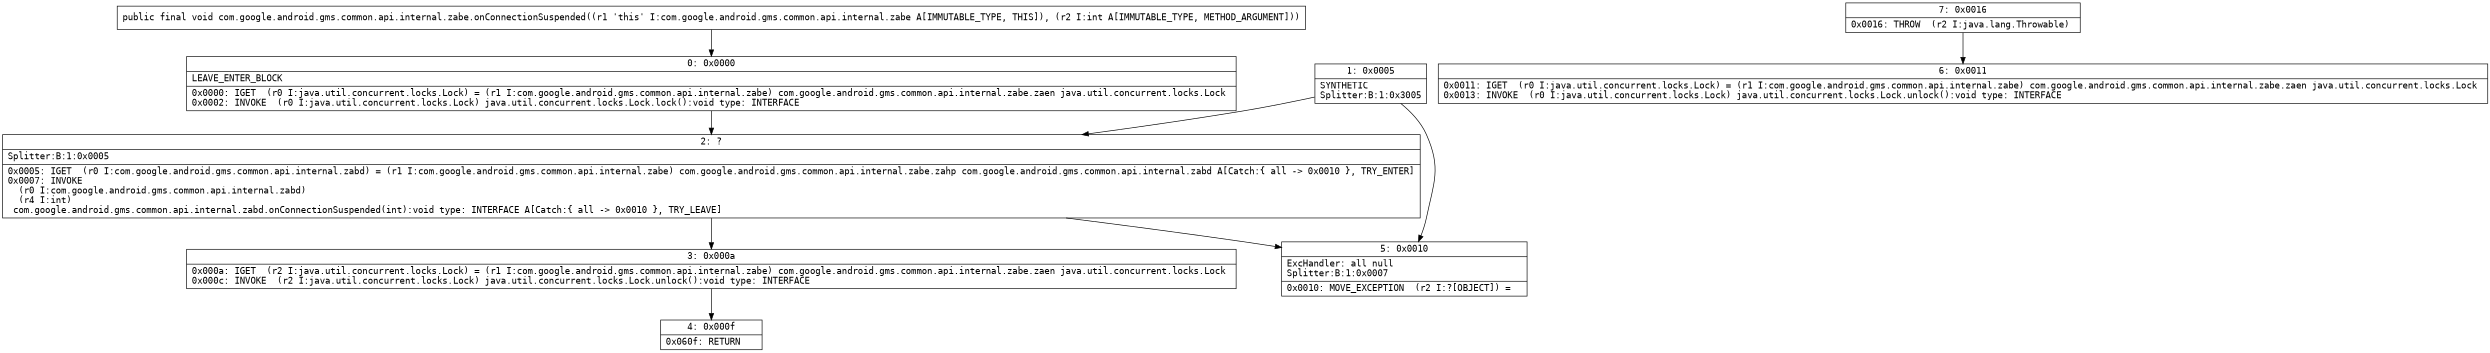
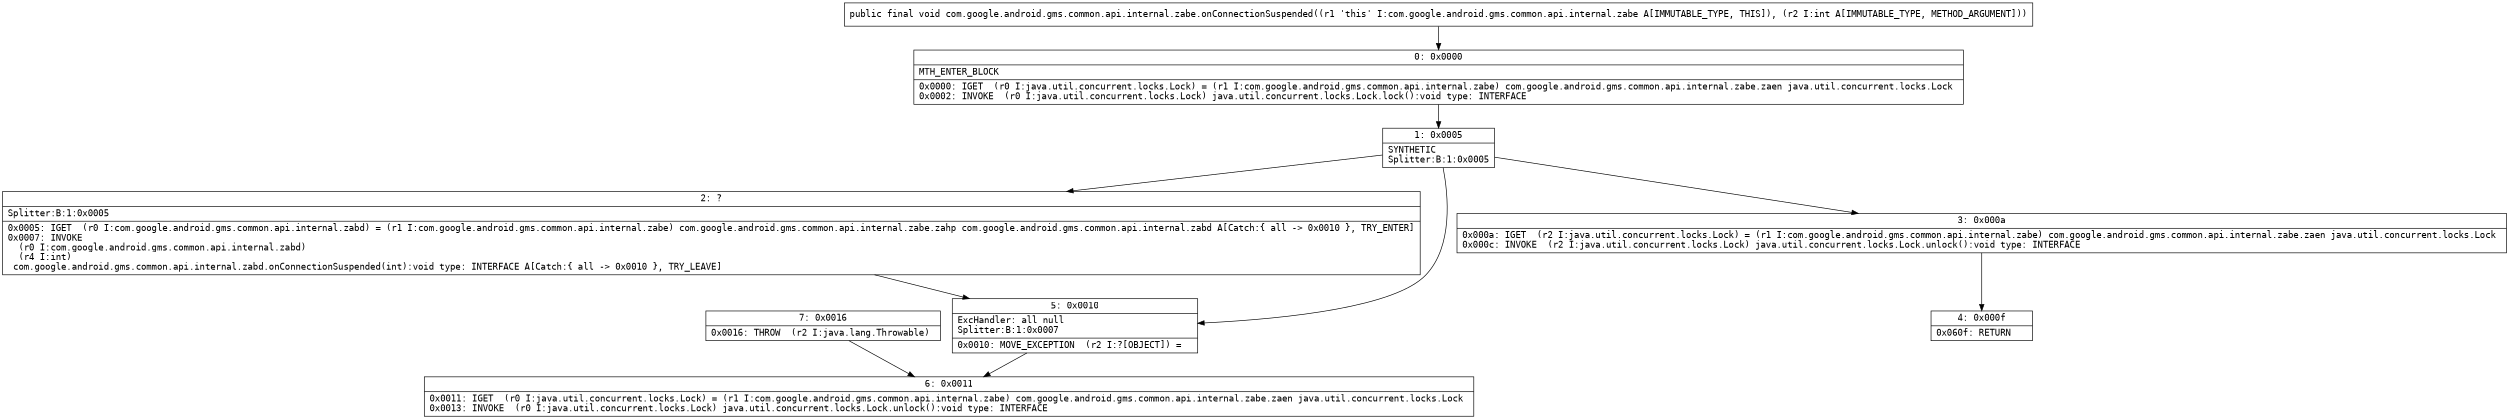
(237, 78) -> (959, 72)
(1371, 96) -> (1439, 160)
(711, 119) -> (1439, 113)
(711, 230) -> (1673, 185)
none -> (1008, 363)
